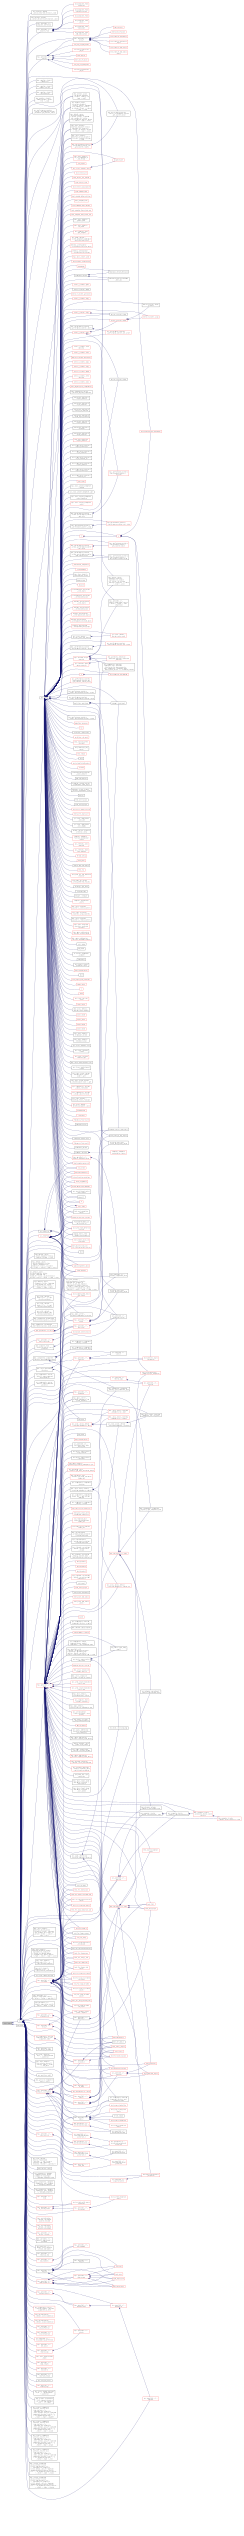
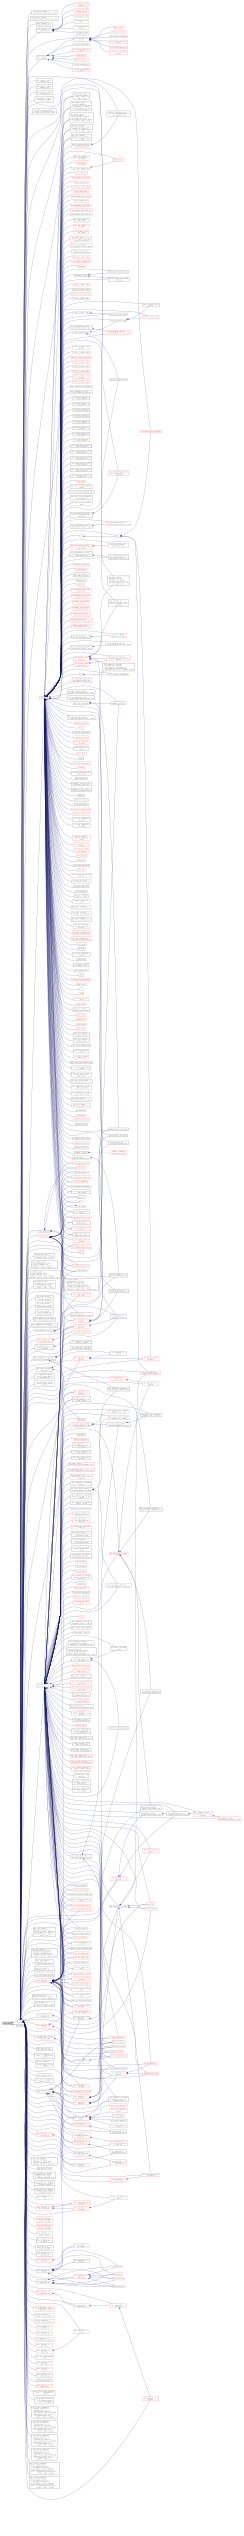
(81, 831) -> none
